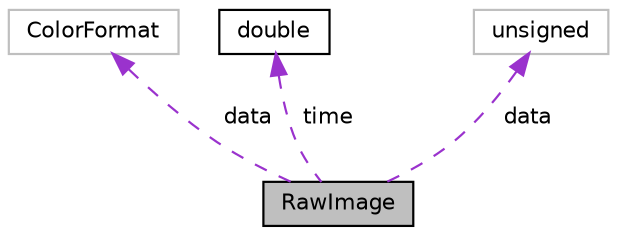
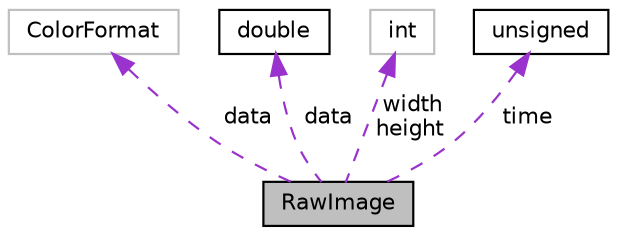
none -> (402, 32)
(541, 32) -> (541, 32)
(325, 118) -> (325, 118)
(525, 118) -> (525, 118)
